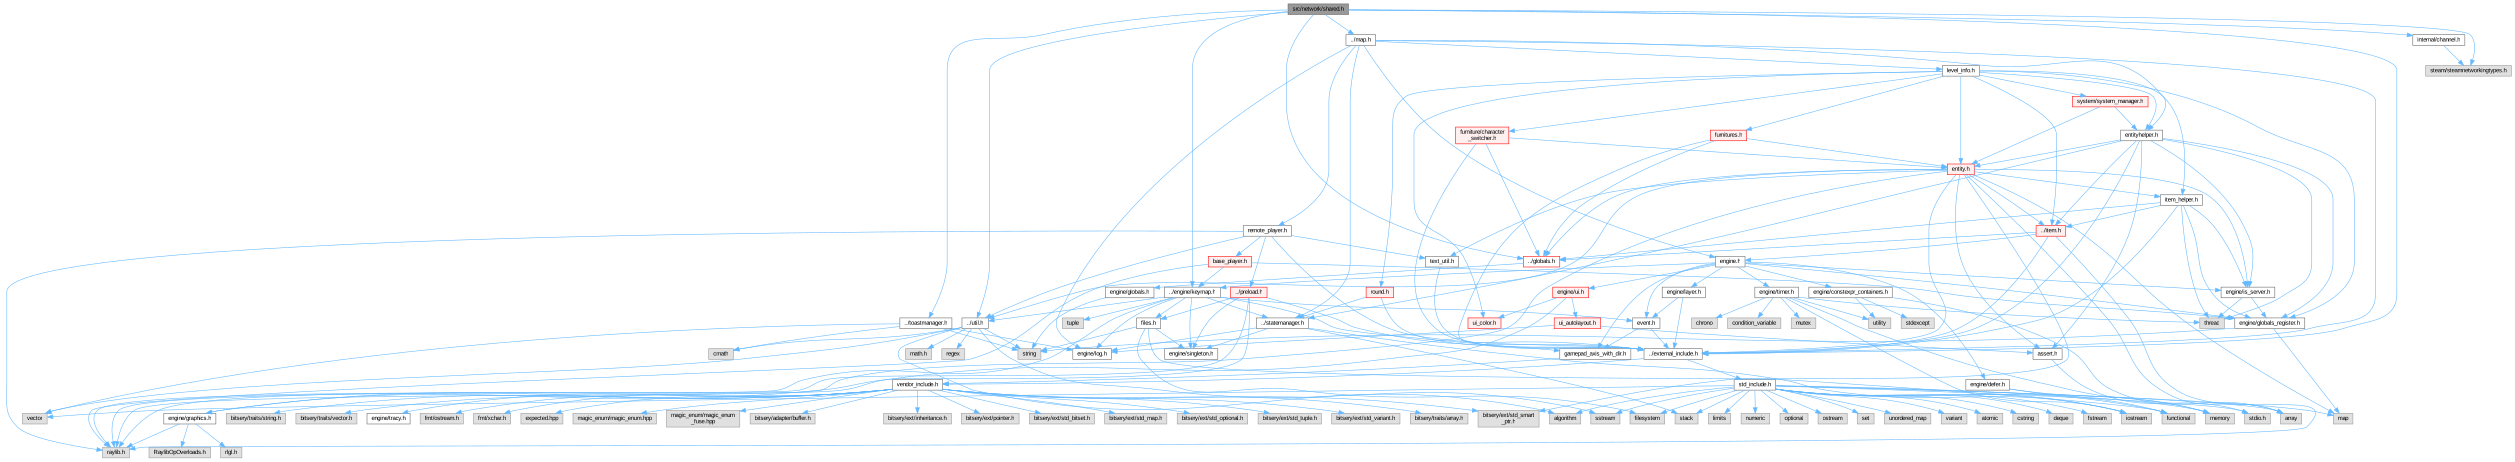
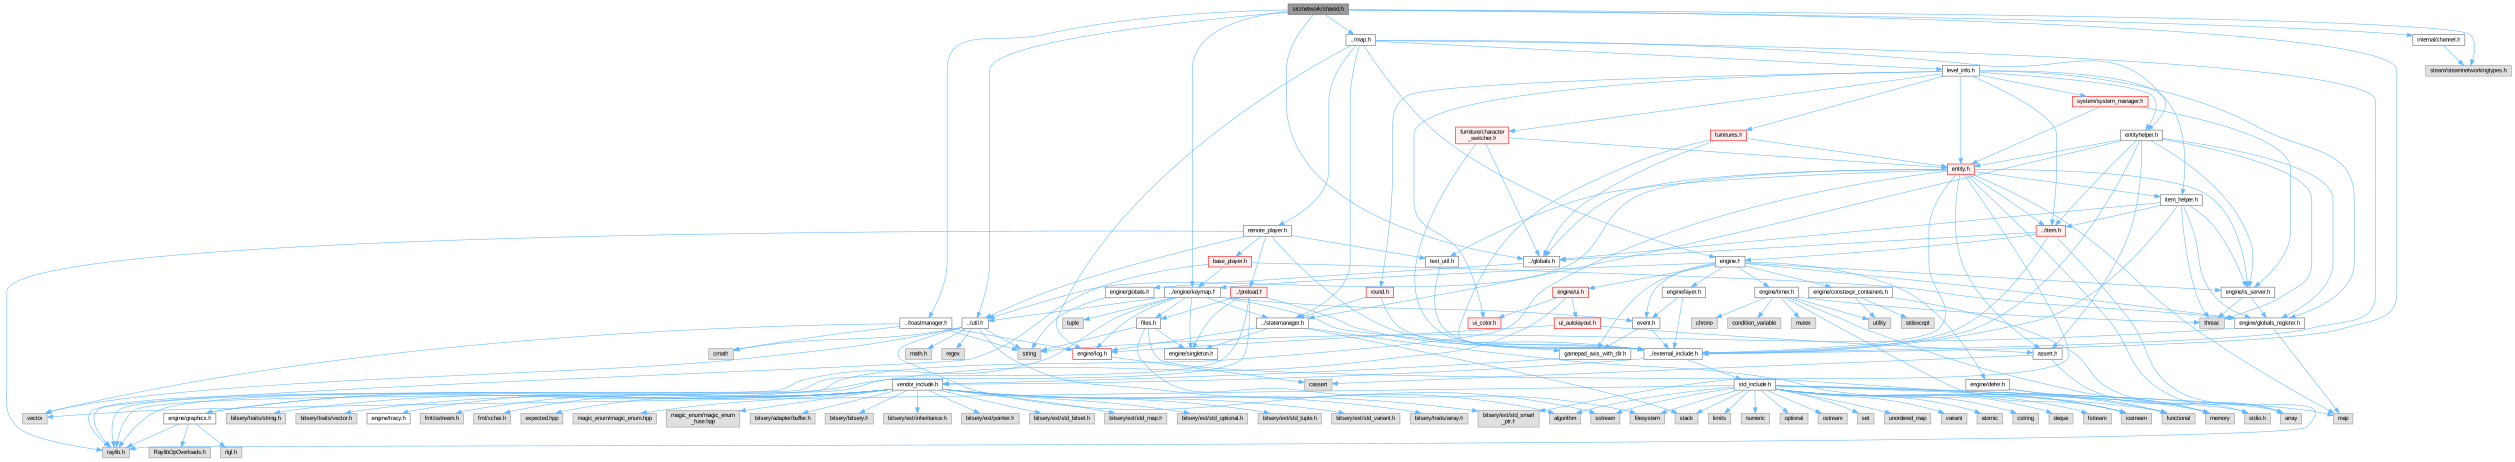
(2124, 116) -> (2279, 151)
(1542, 262) -> (1542, 262)
(1092, 354) -> (1092, 354)
none -> (1318, 385)
none -> (849, 419)
